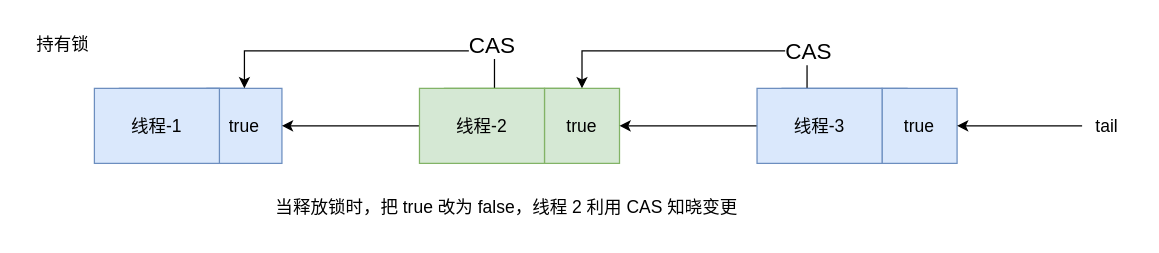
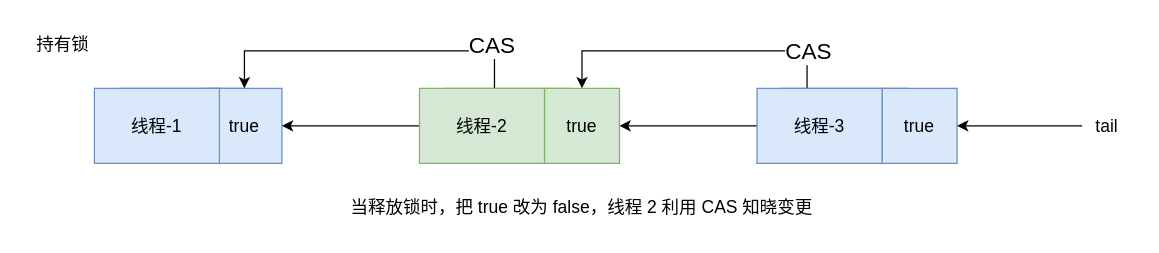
(507, 207) -> (582, 207)
